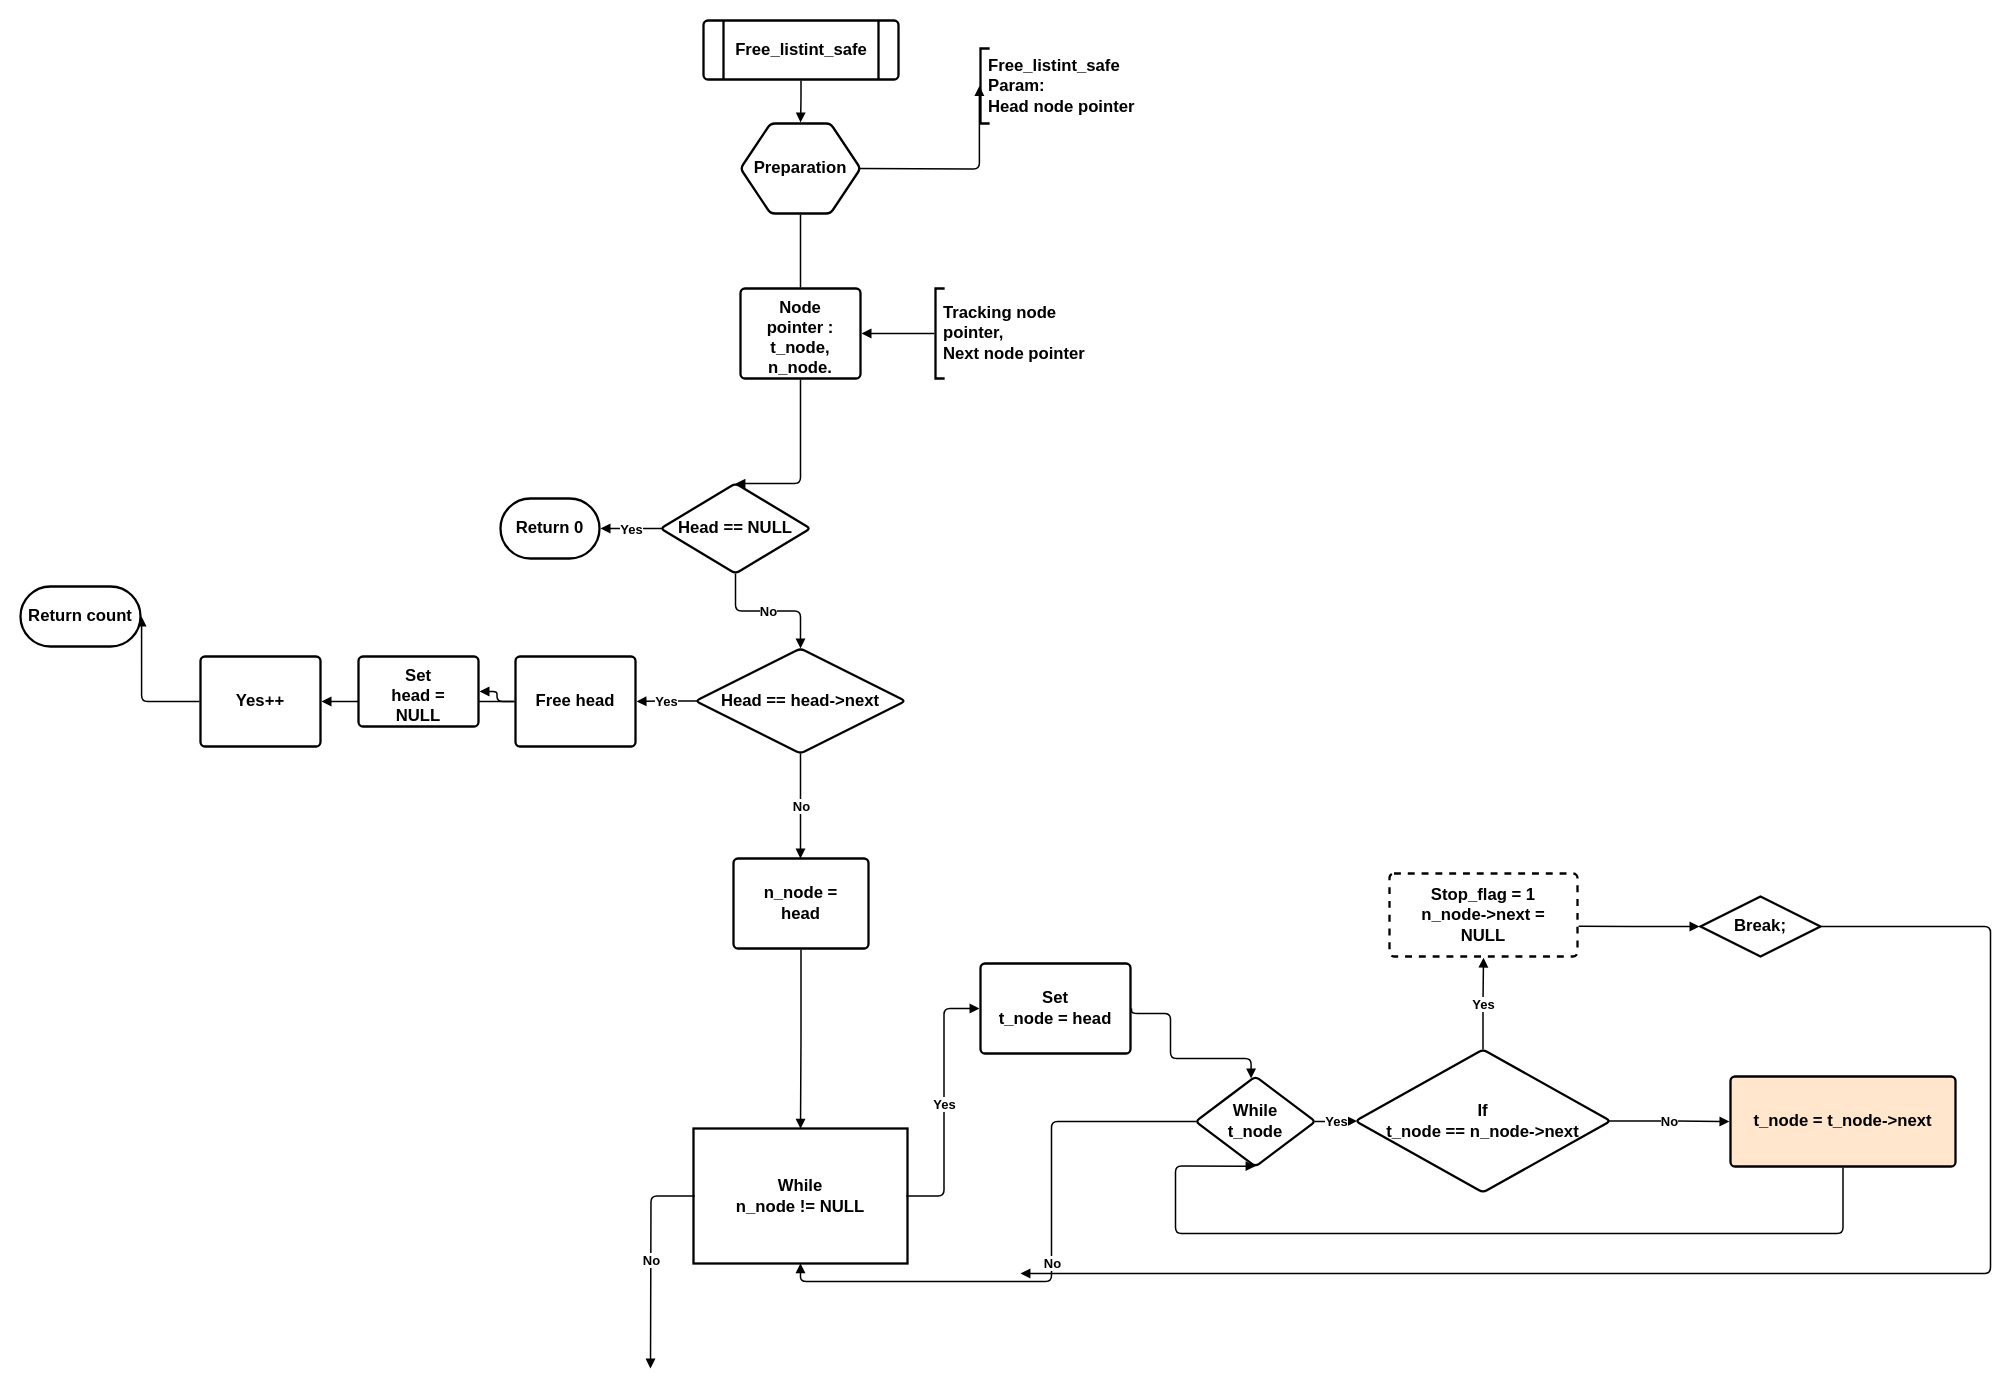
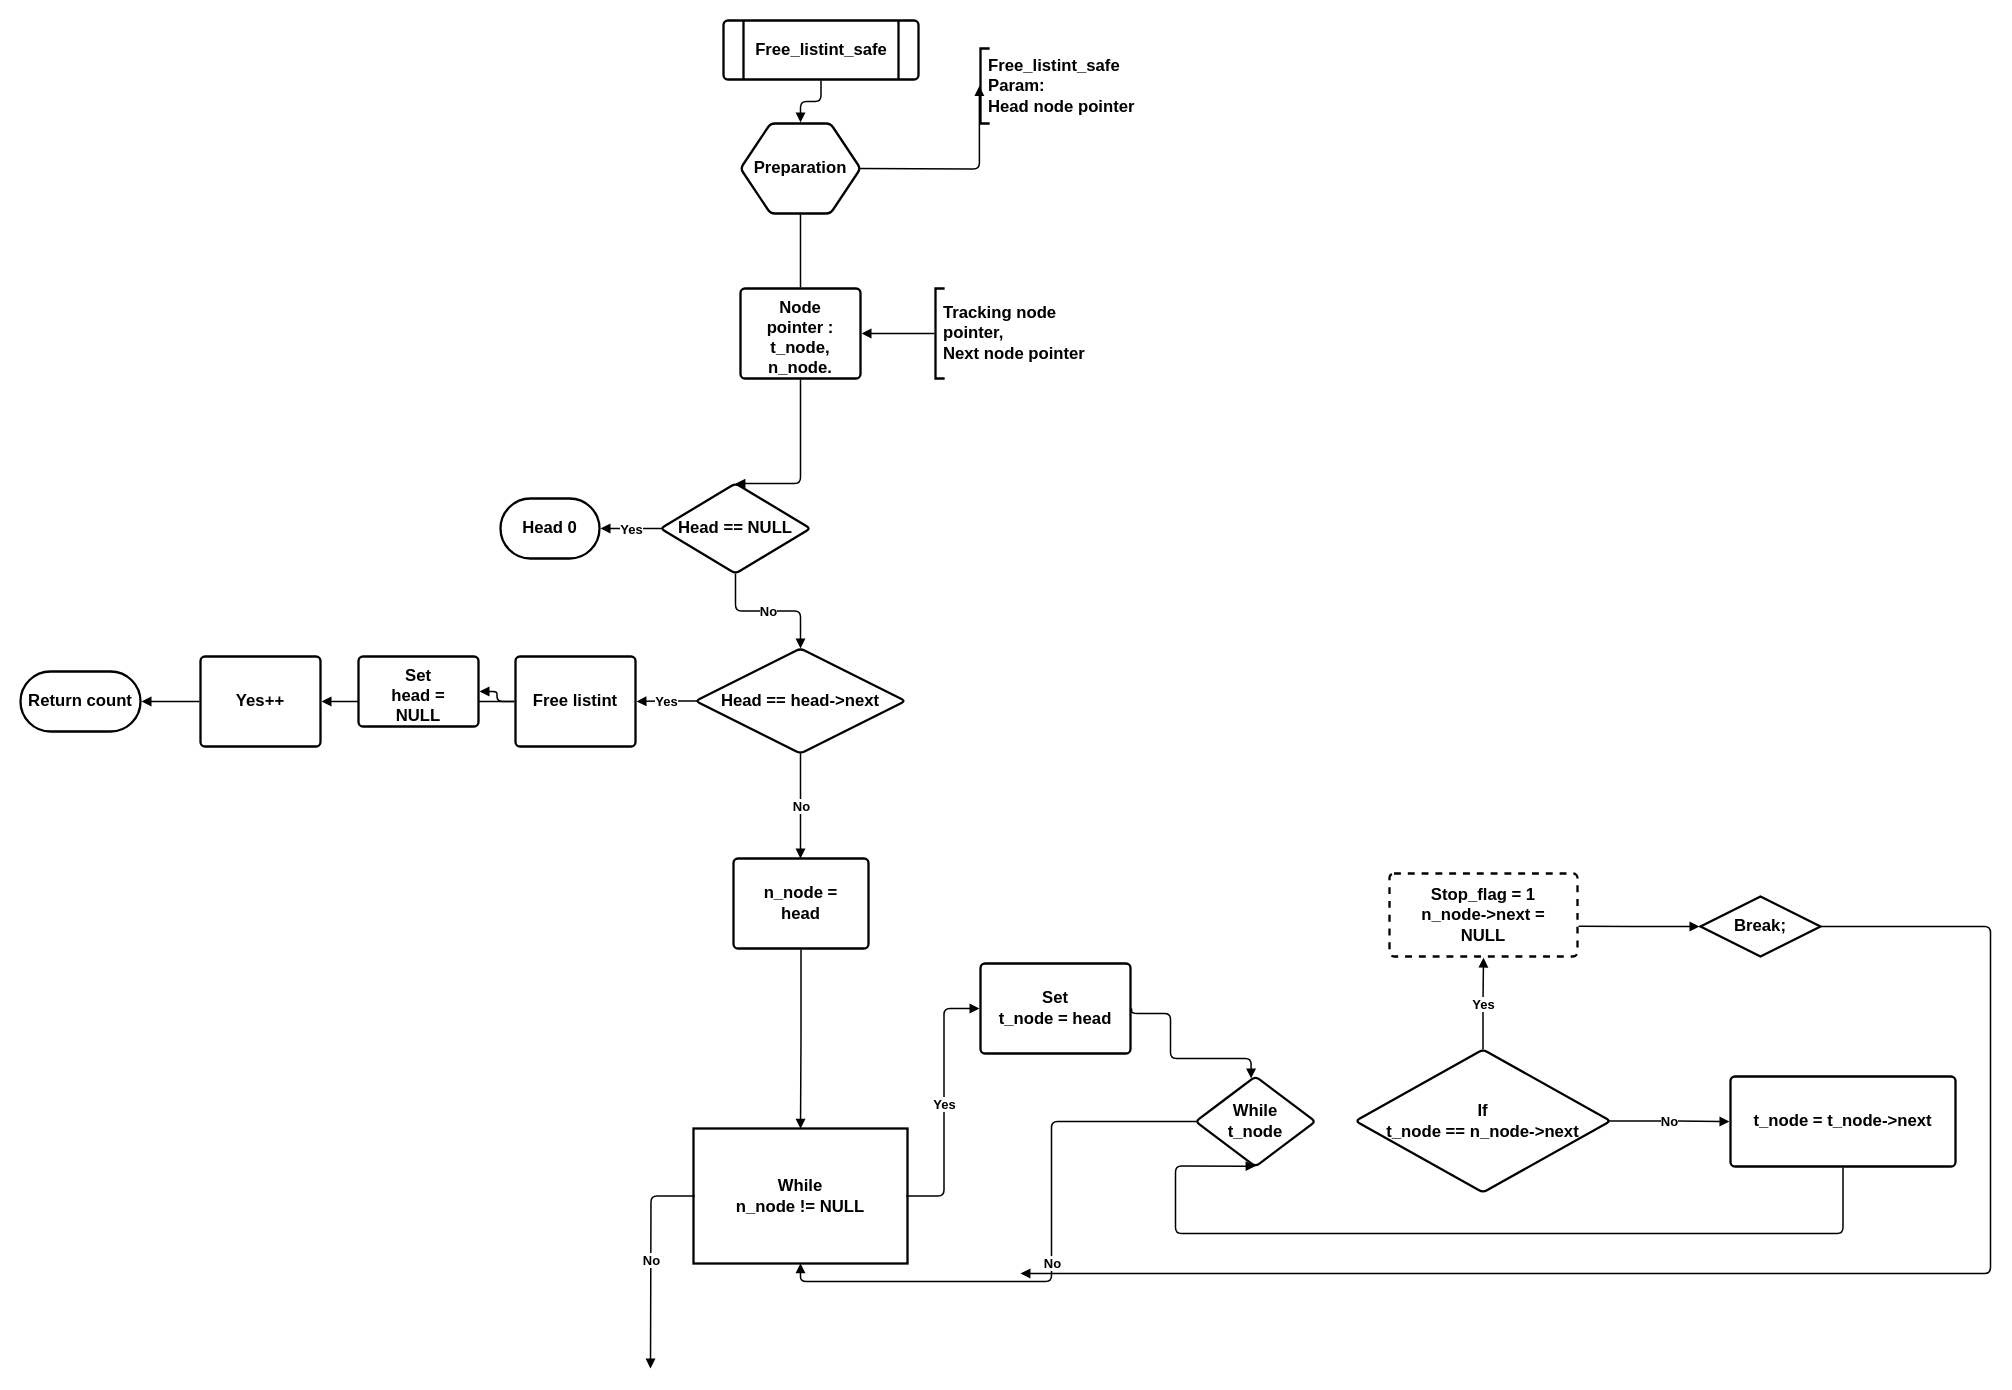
(801, 50) -> (821, 50)
(550, 529) -> (550, 529)
(81, 617) -> (81, 702)
(576, 702) -> (576, 702)
(1330, 1122) -> none
(1843, 1122) -> (1843, 1122)
